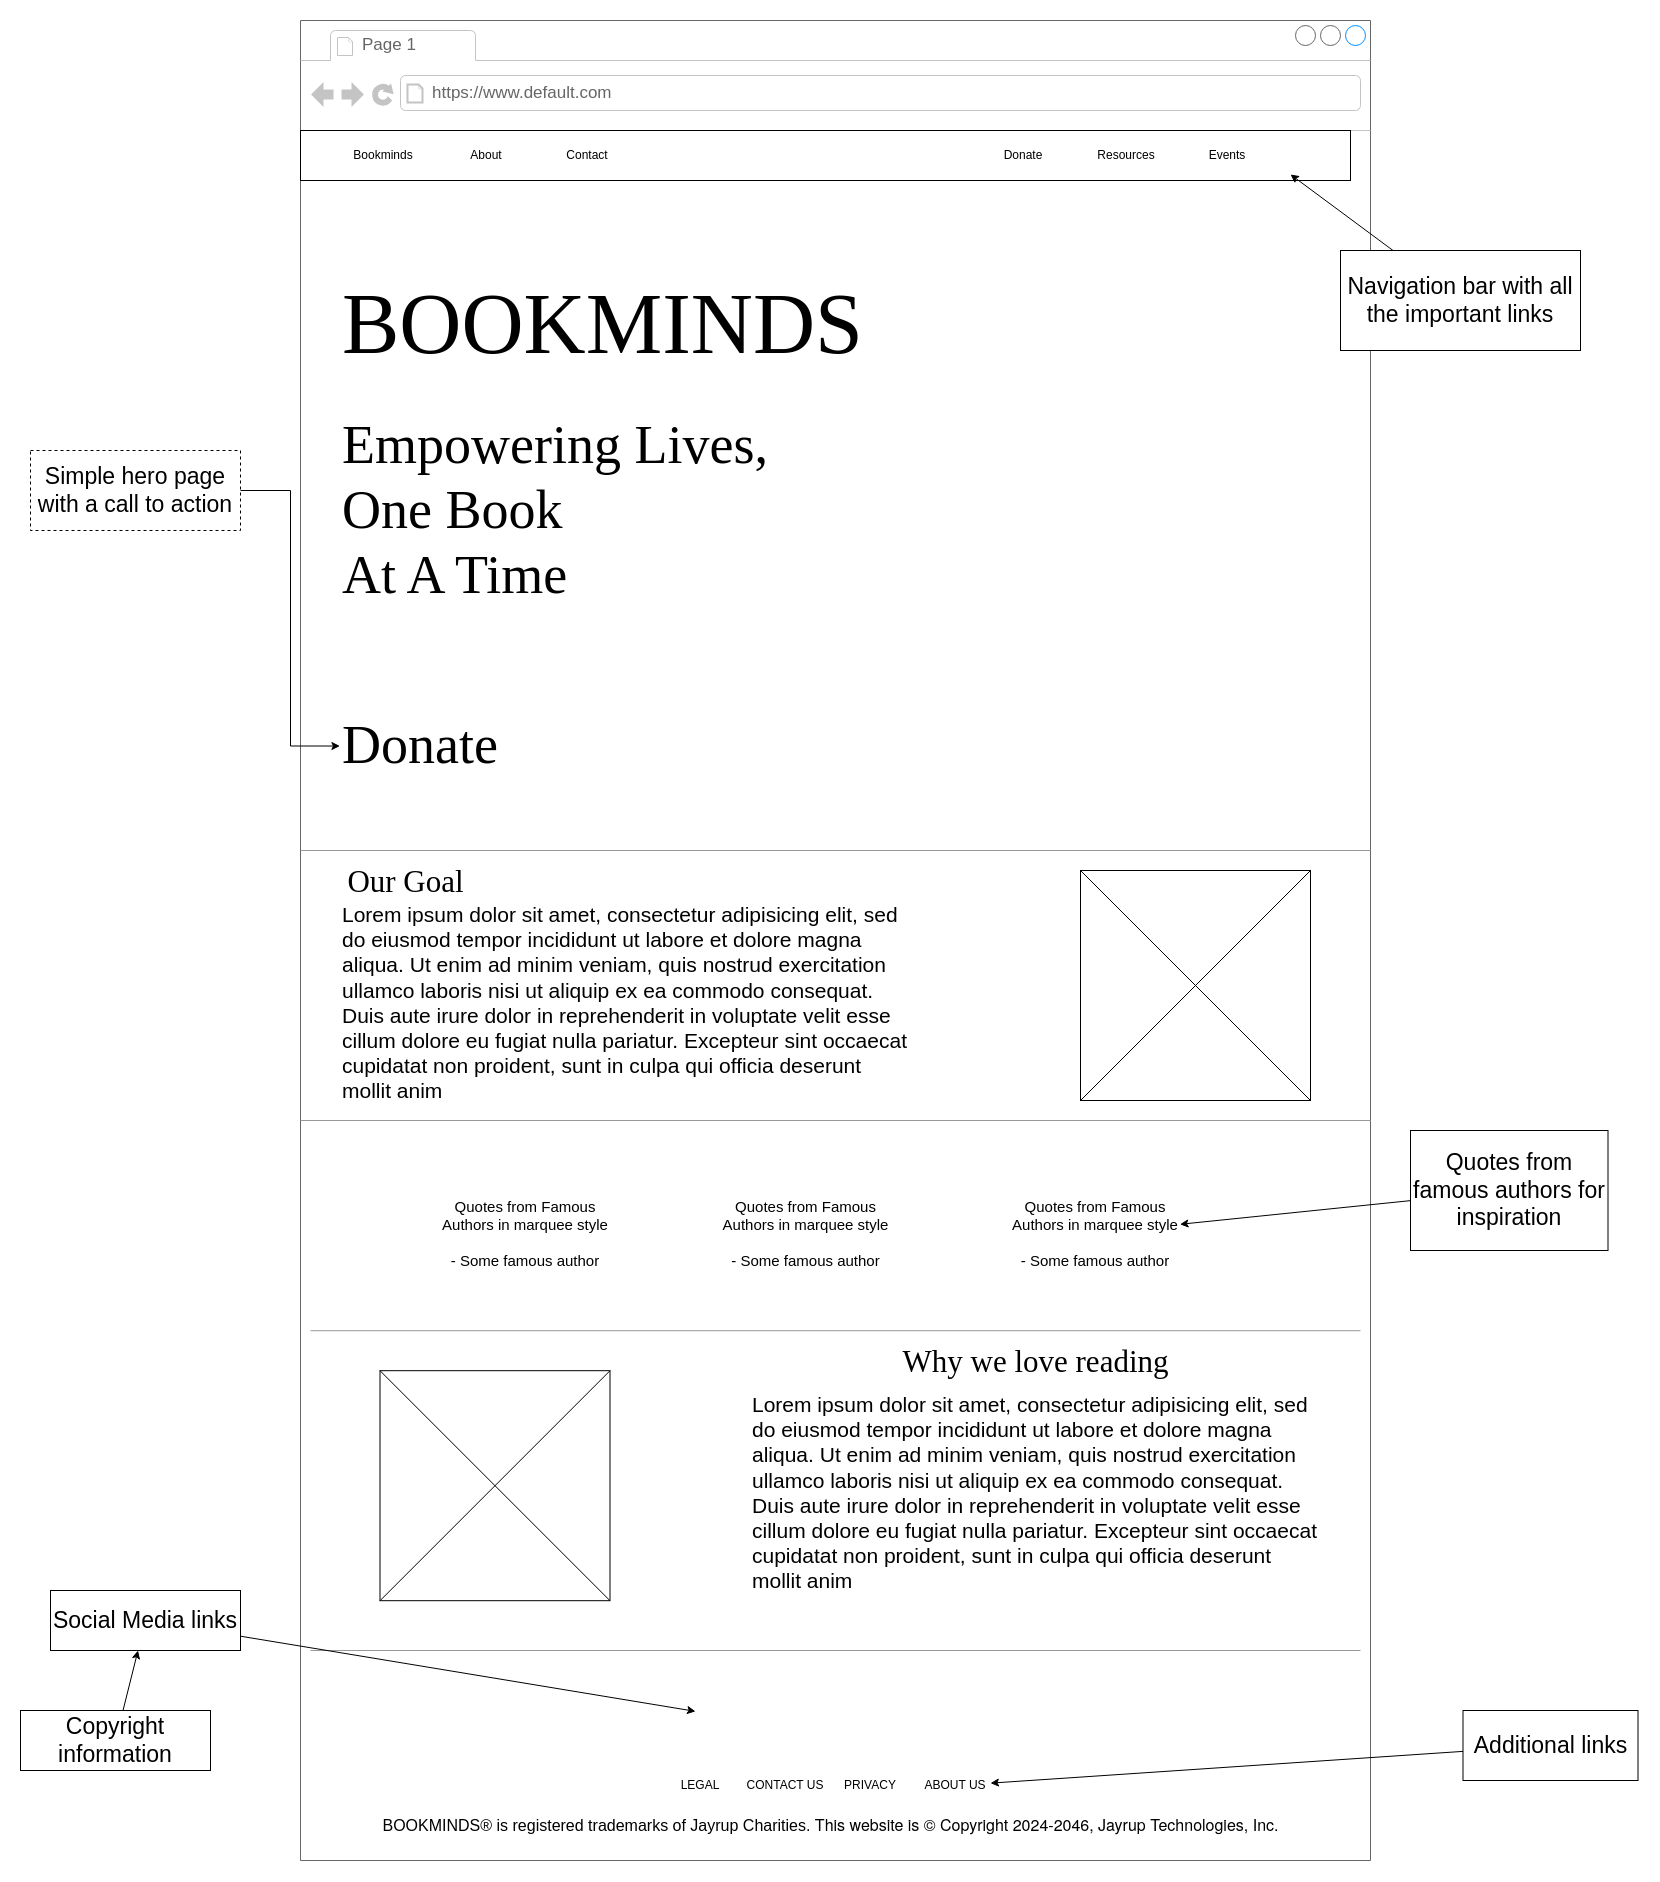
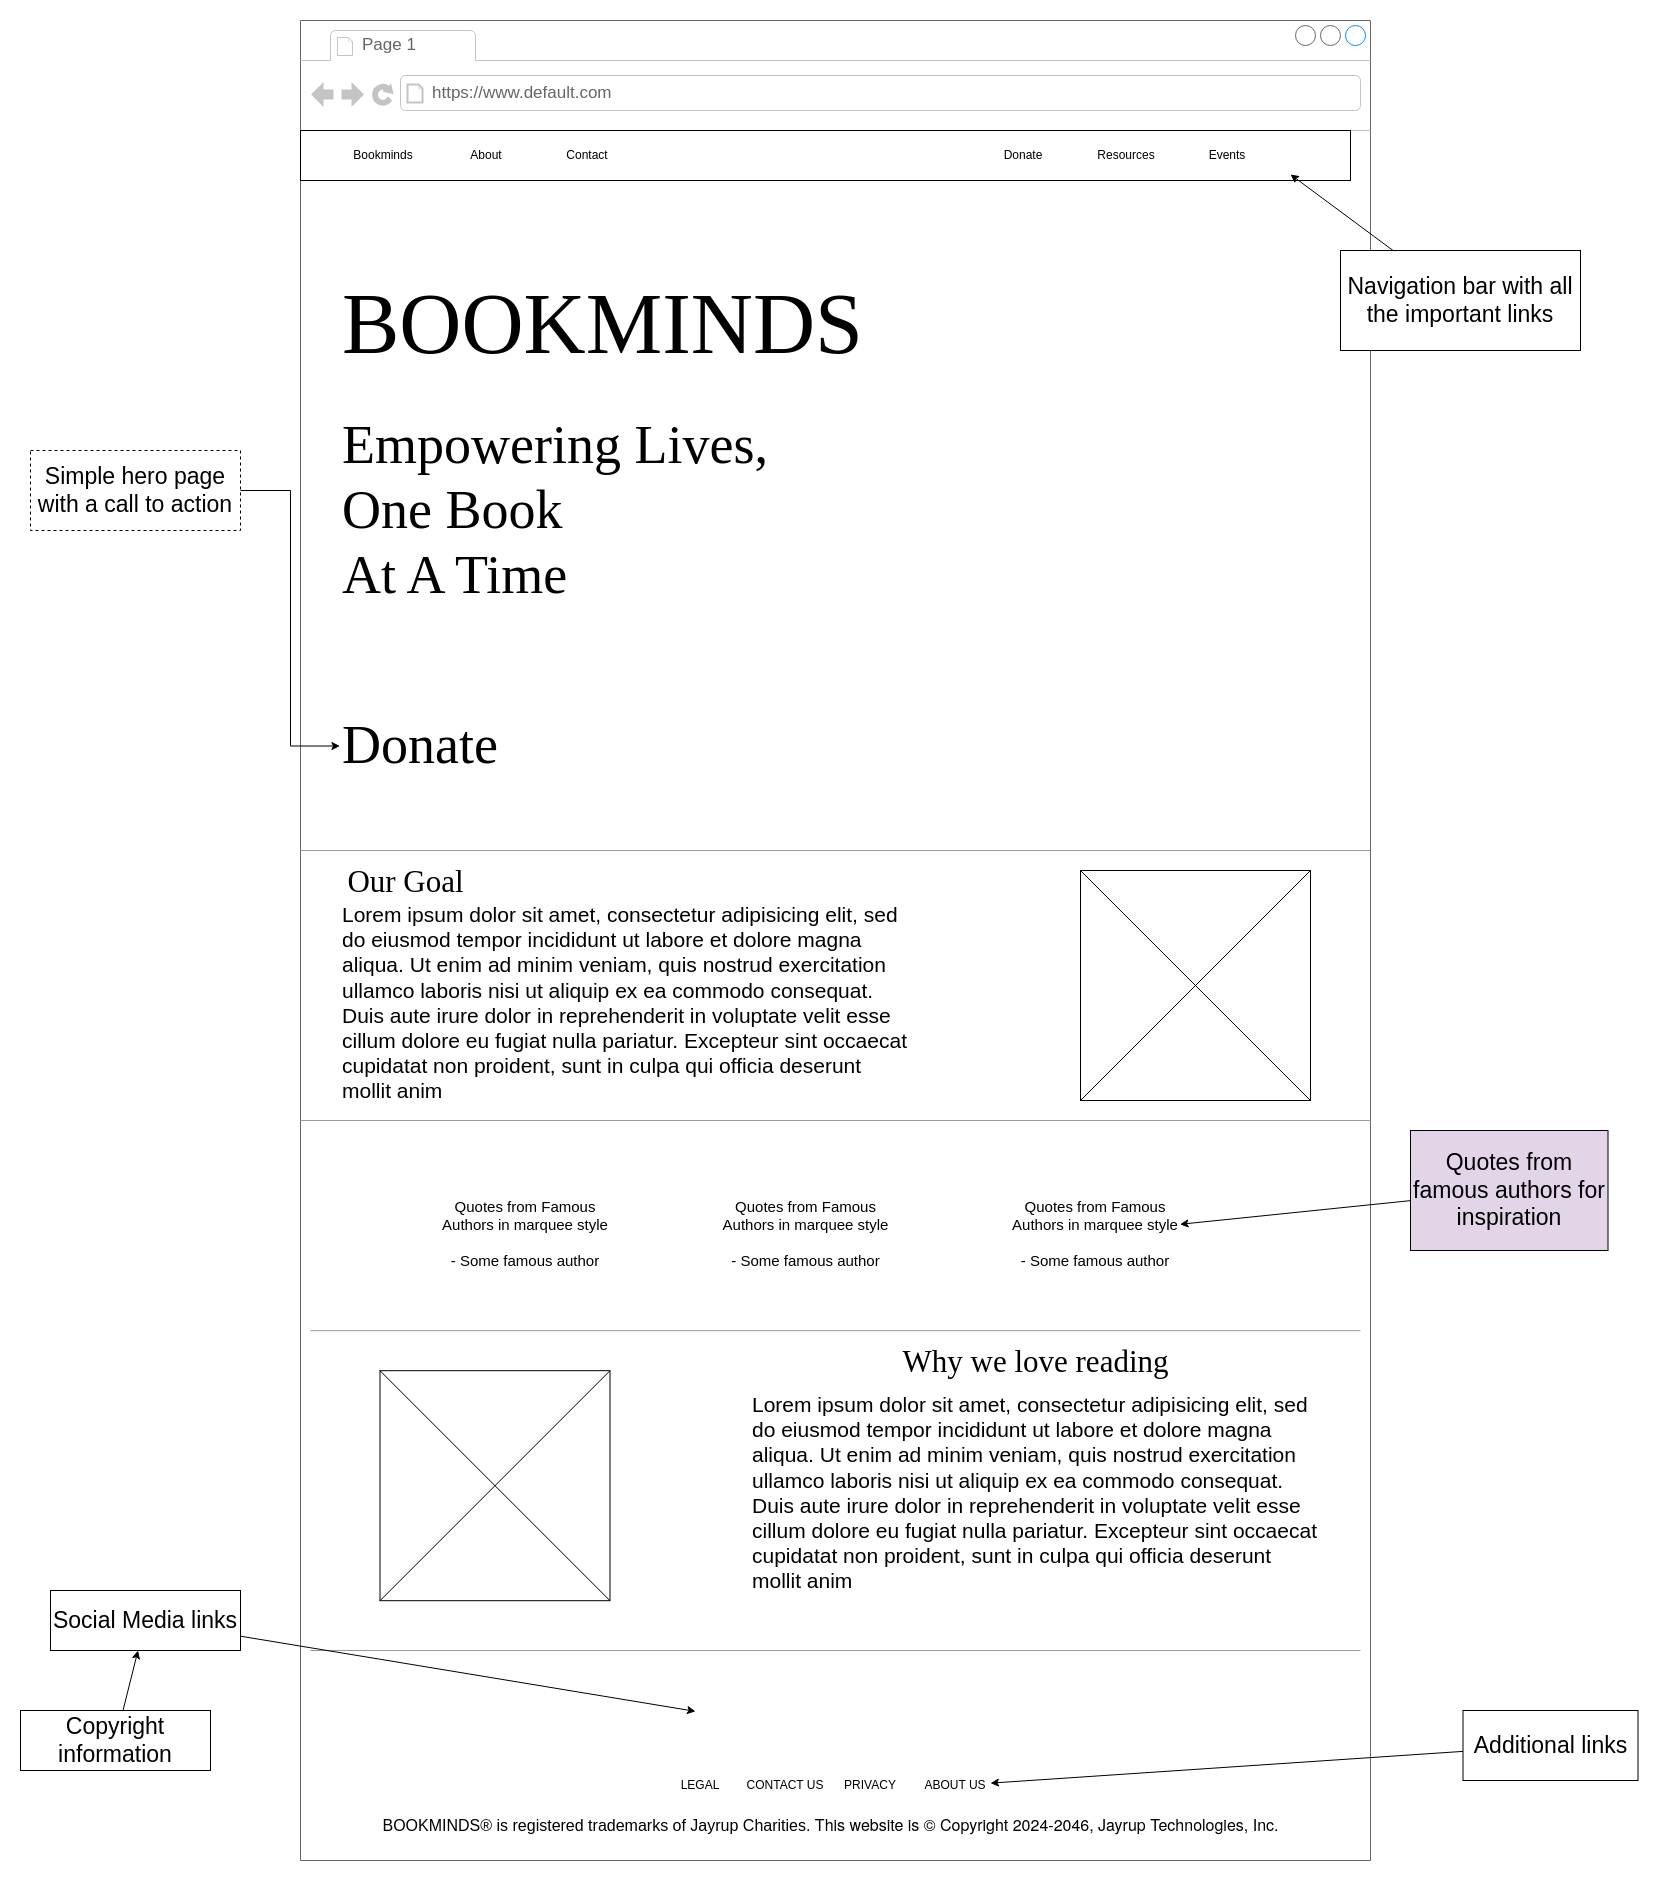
(1509, 1191) -> (1509, 1191)
